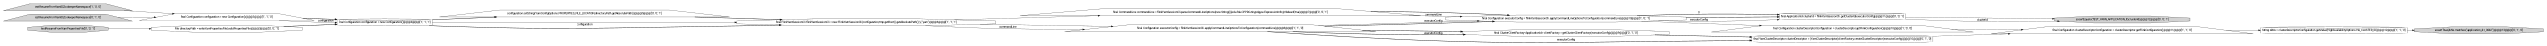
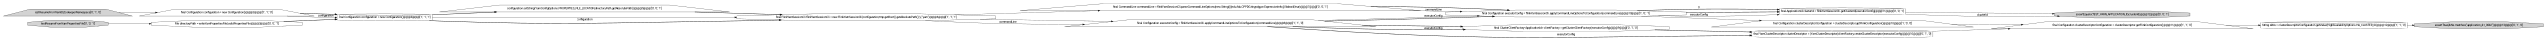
(68, 7) -> none
